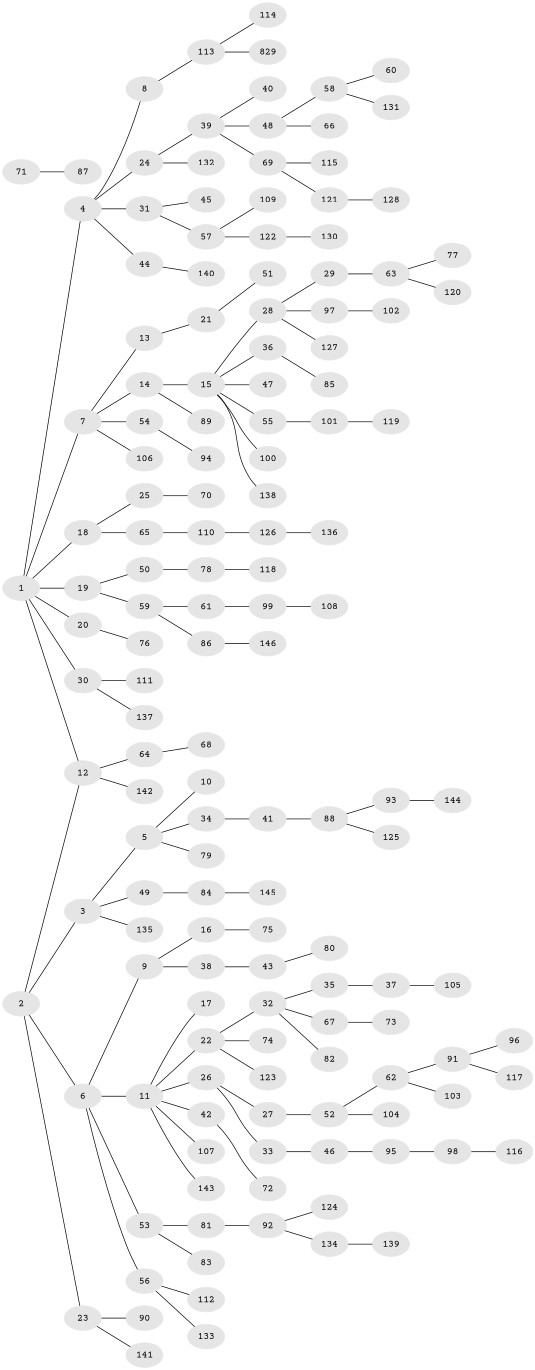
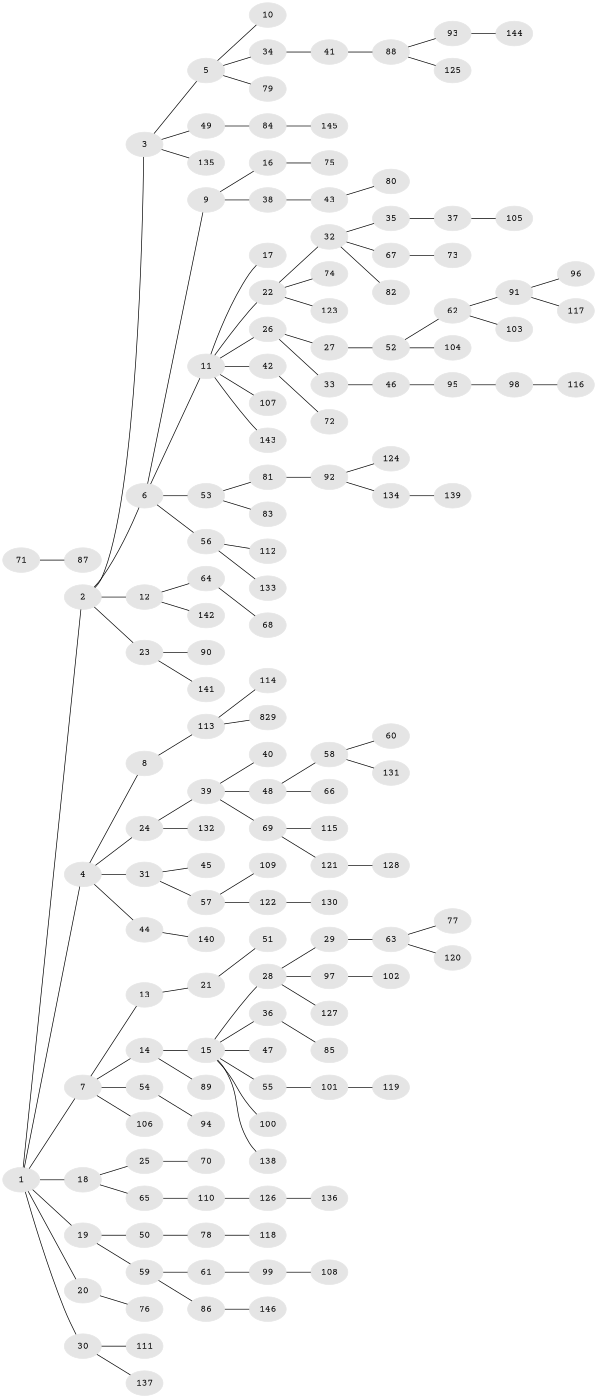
(52, 681) -> (52, 888)
